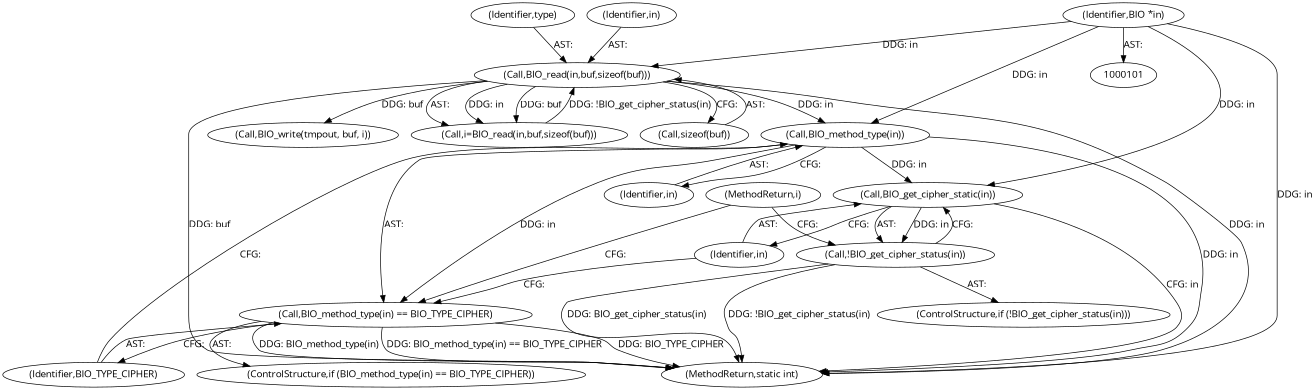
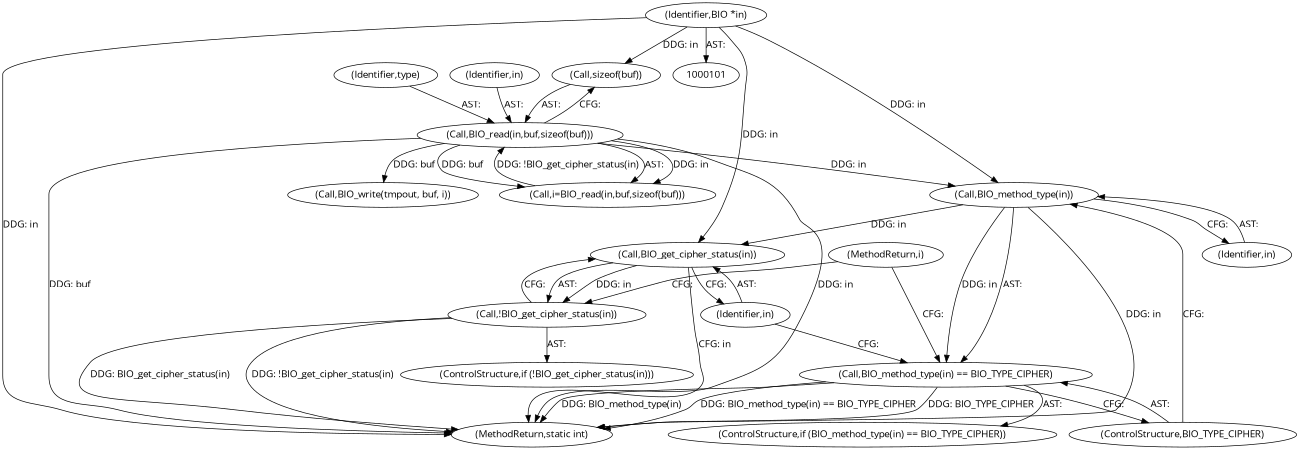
(865, 44) -> (659, 43)
(928, 195) -> (688, 255)
(94, 375) -> (1183, 435)
